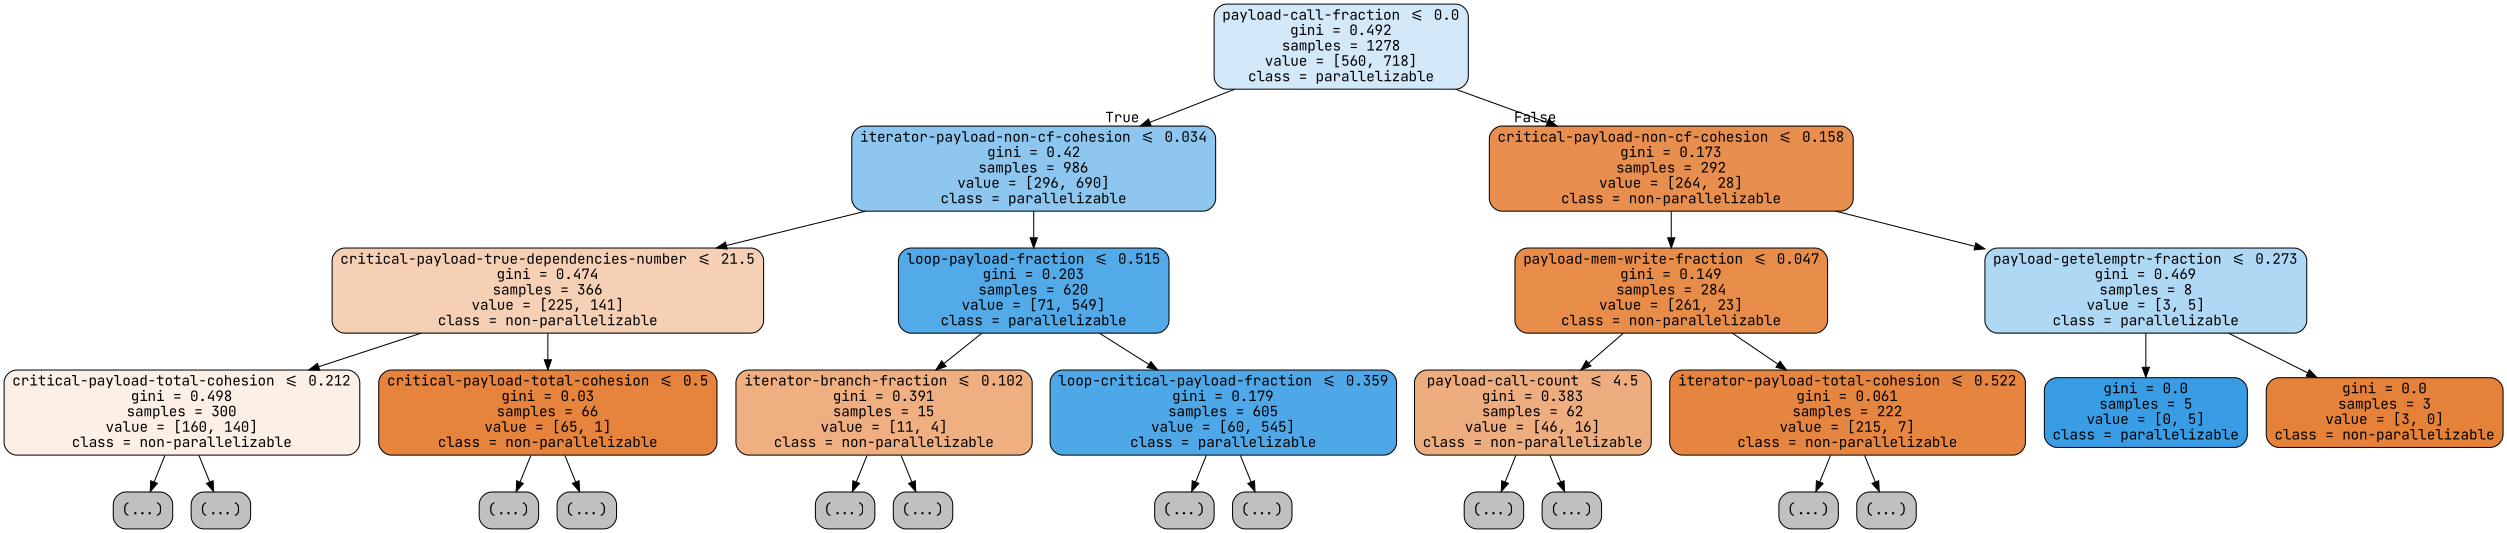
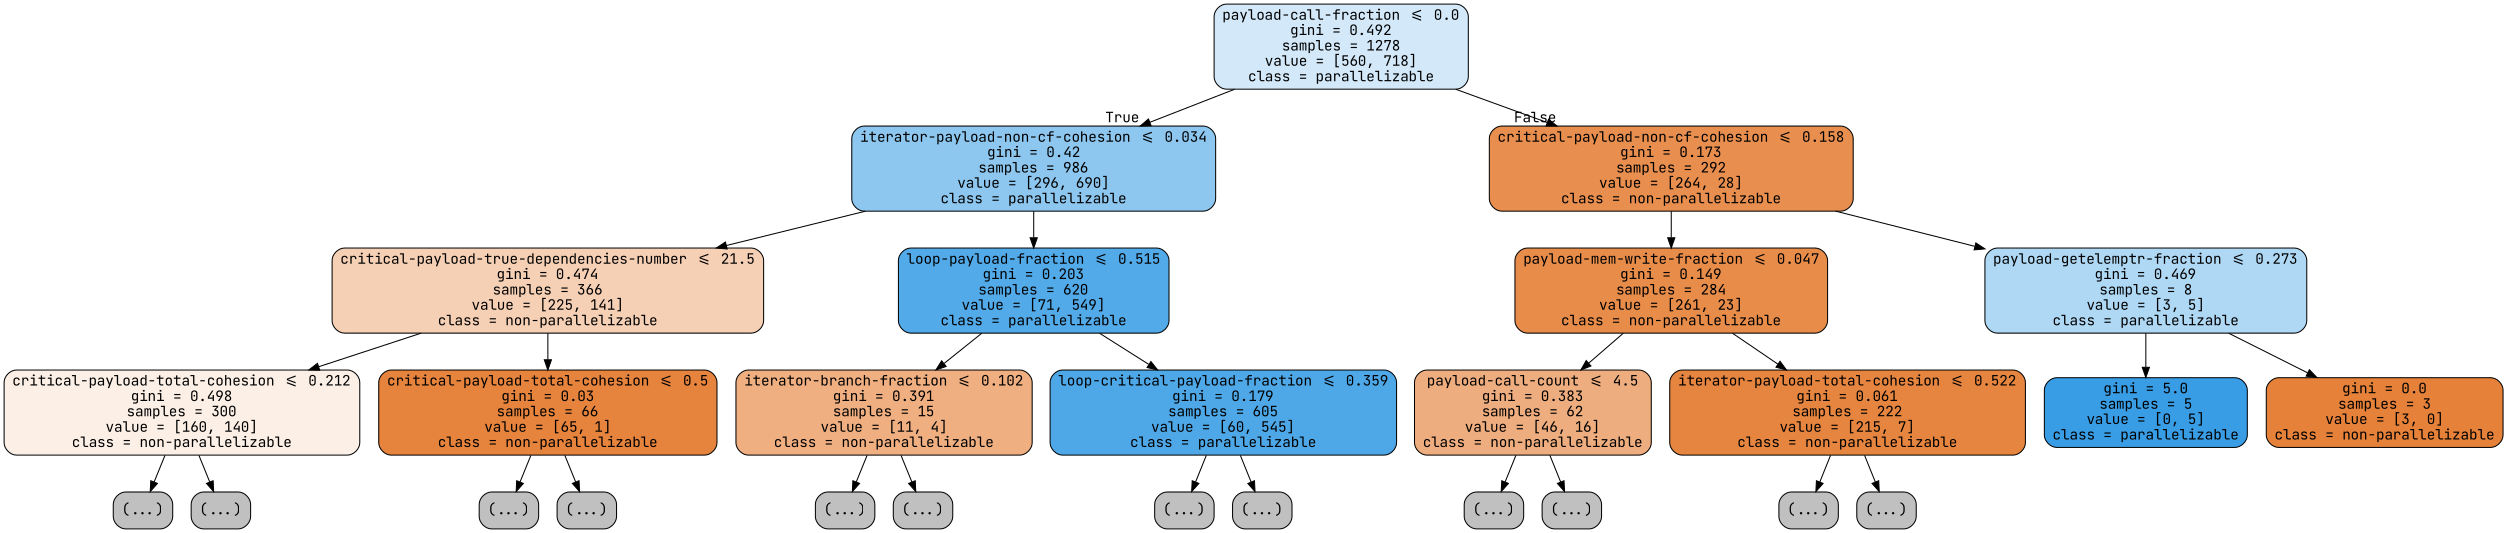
(2146, 413) -> (2146, 413)
